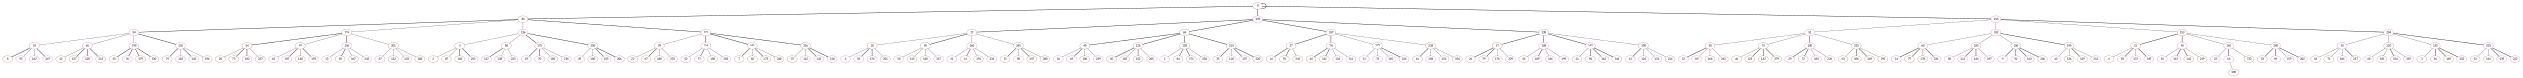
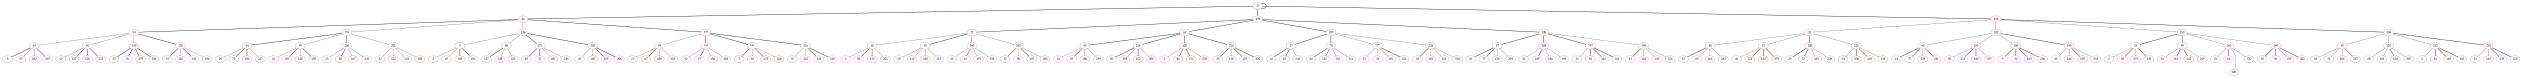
(2231, 66) -> (2236, 58)
